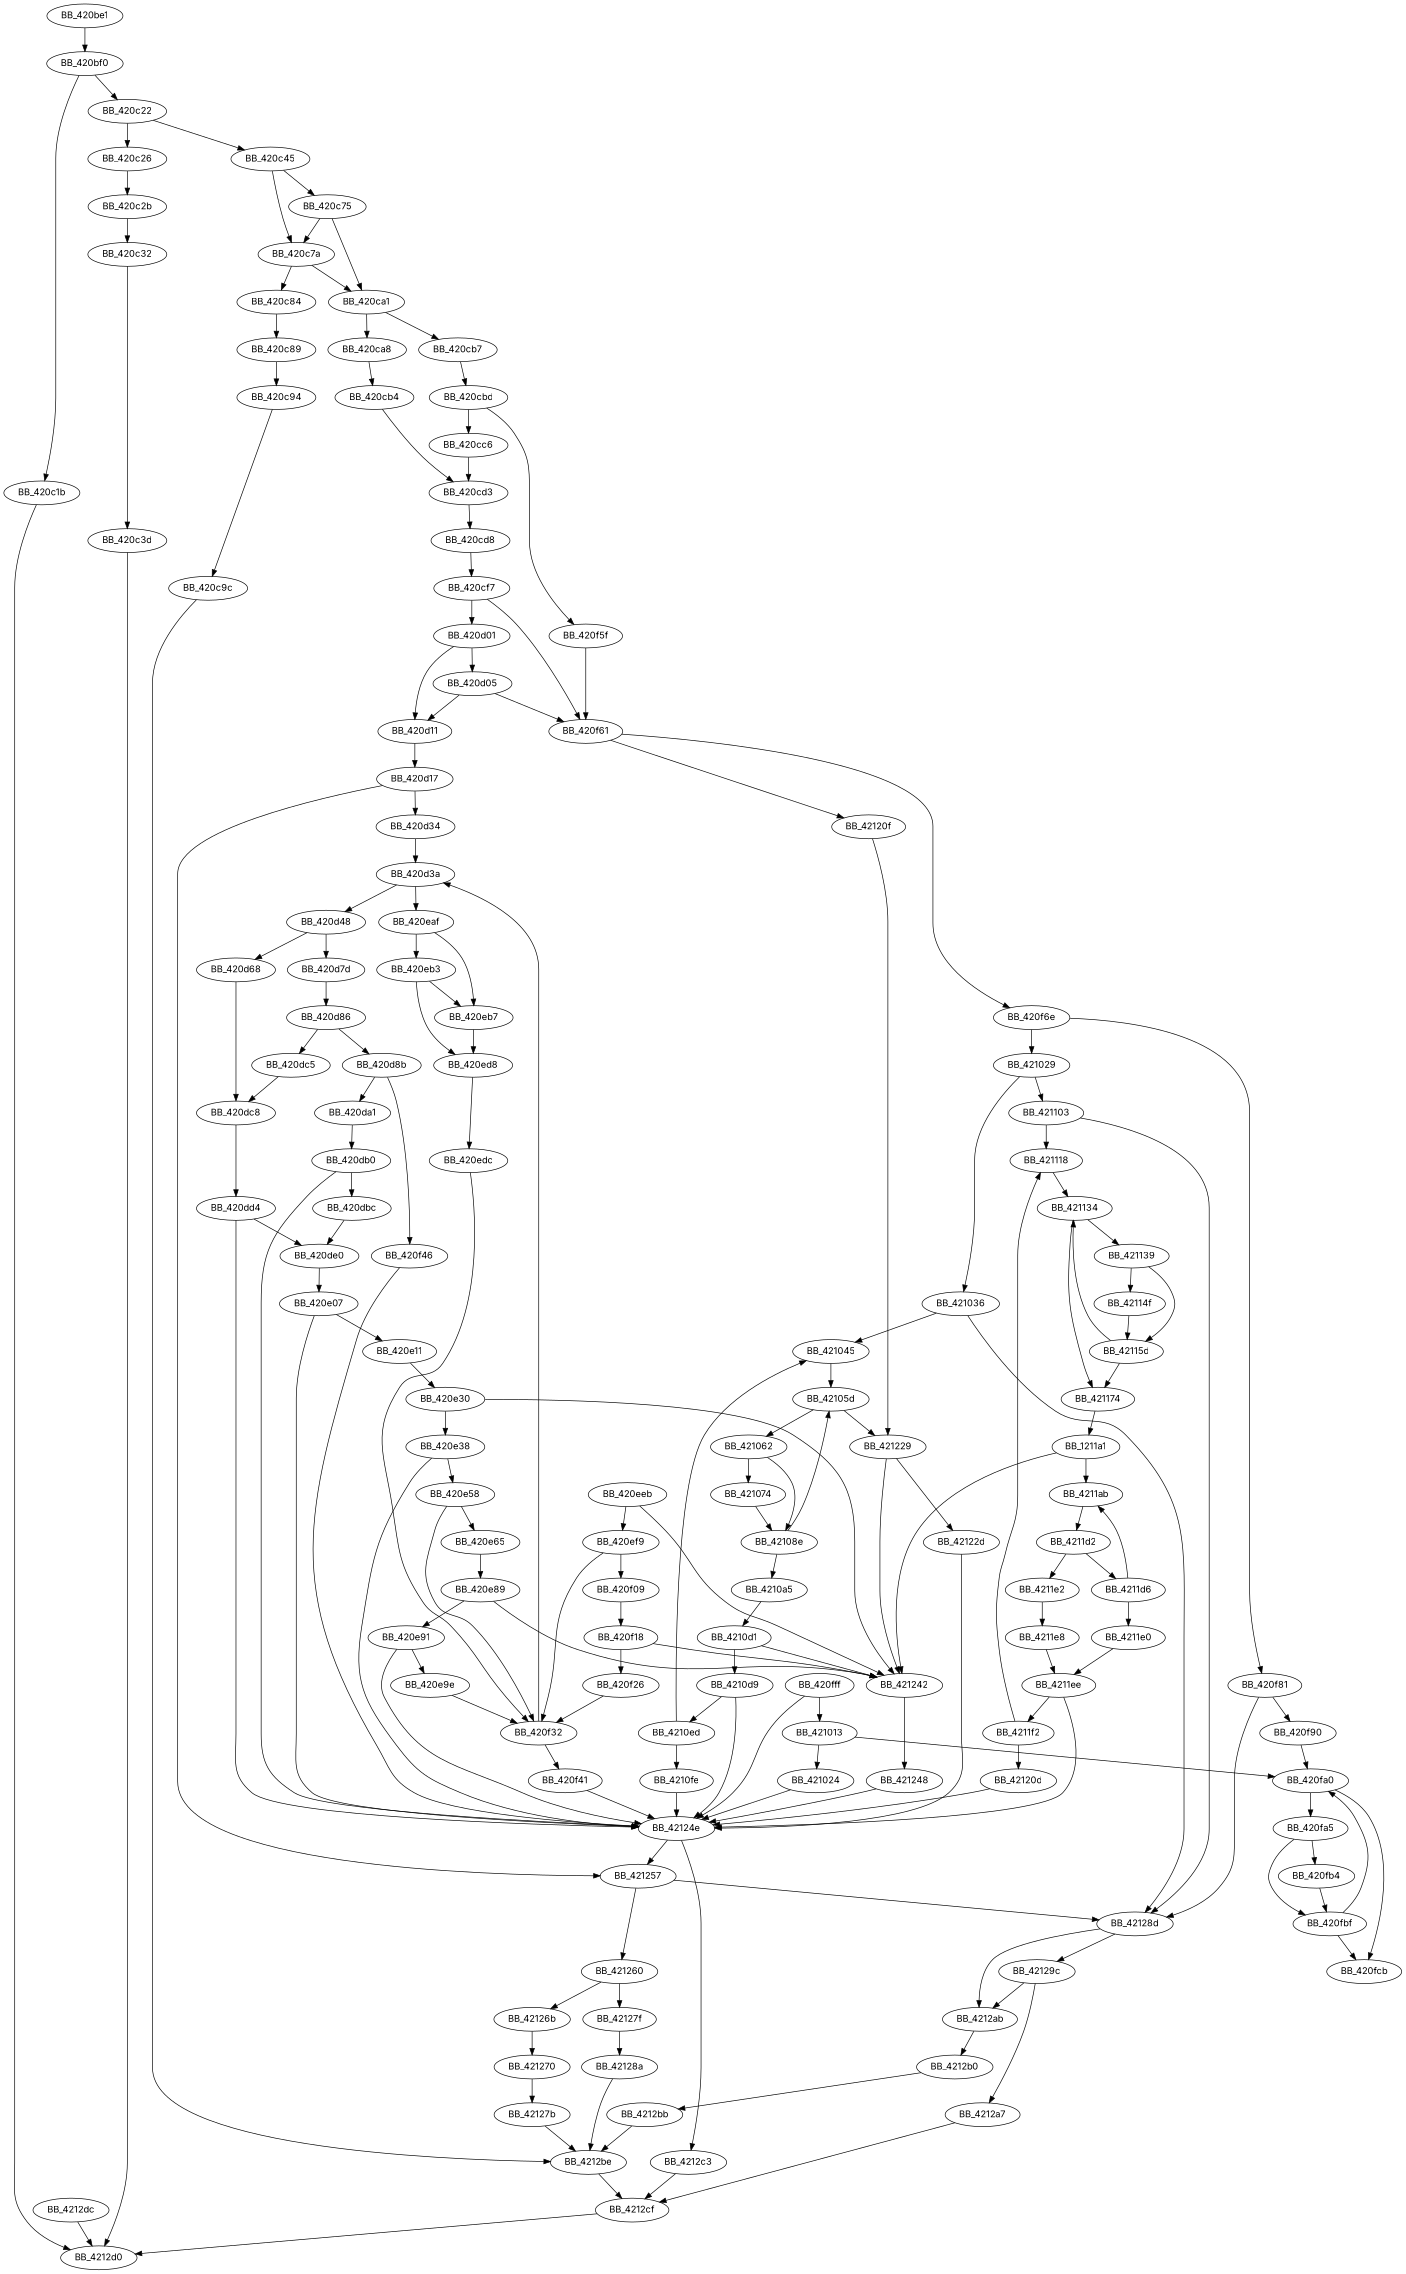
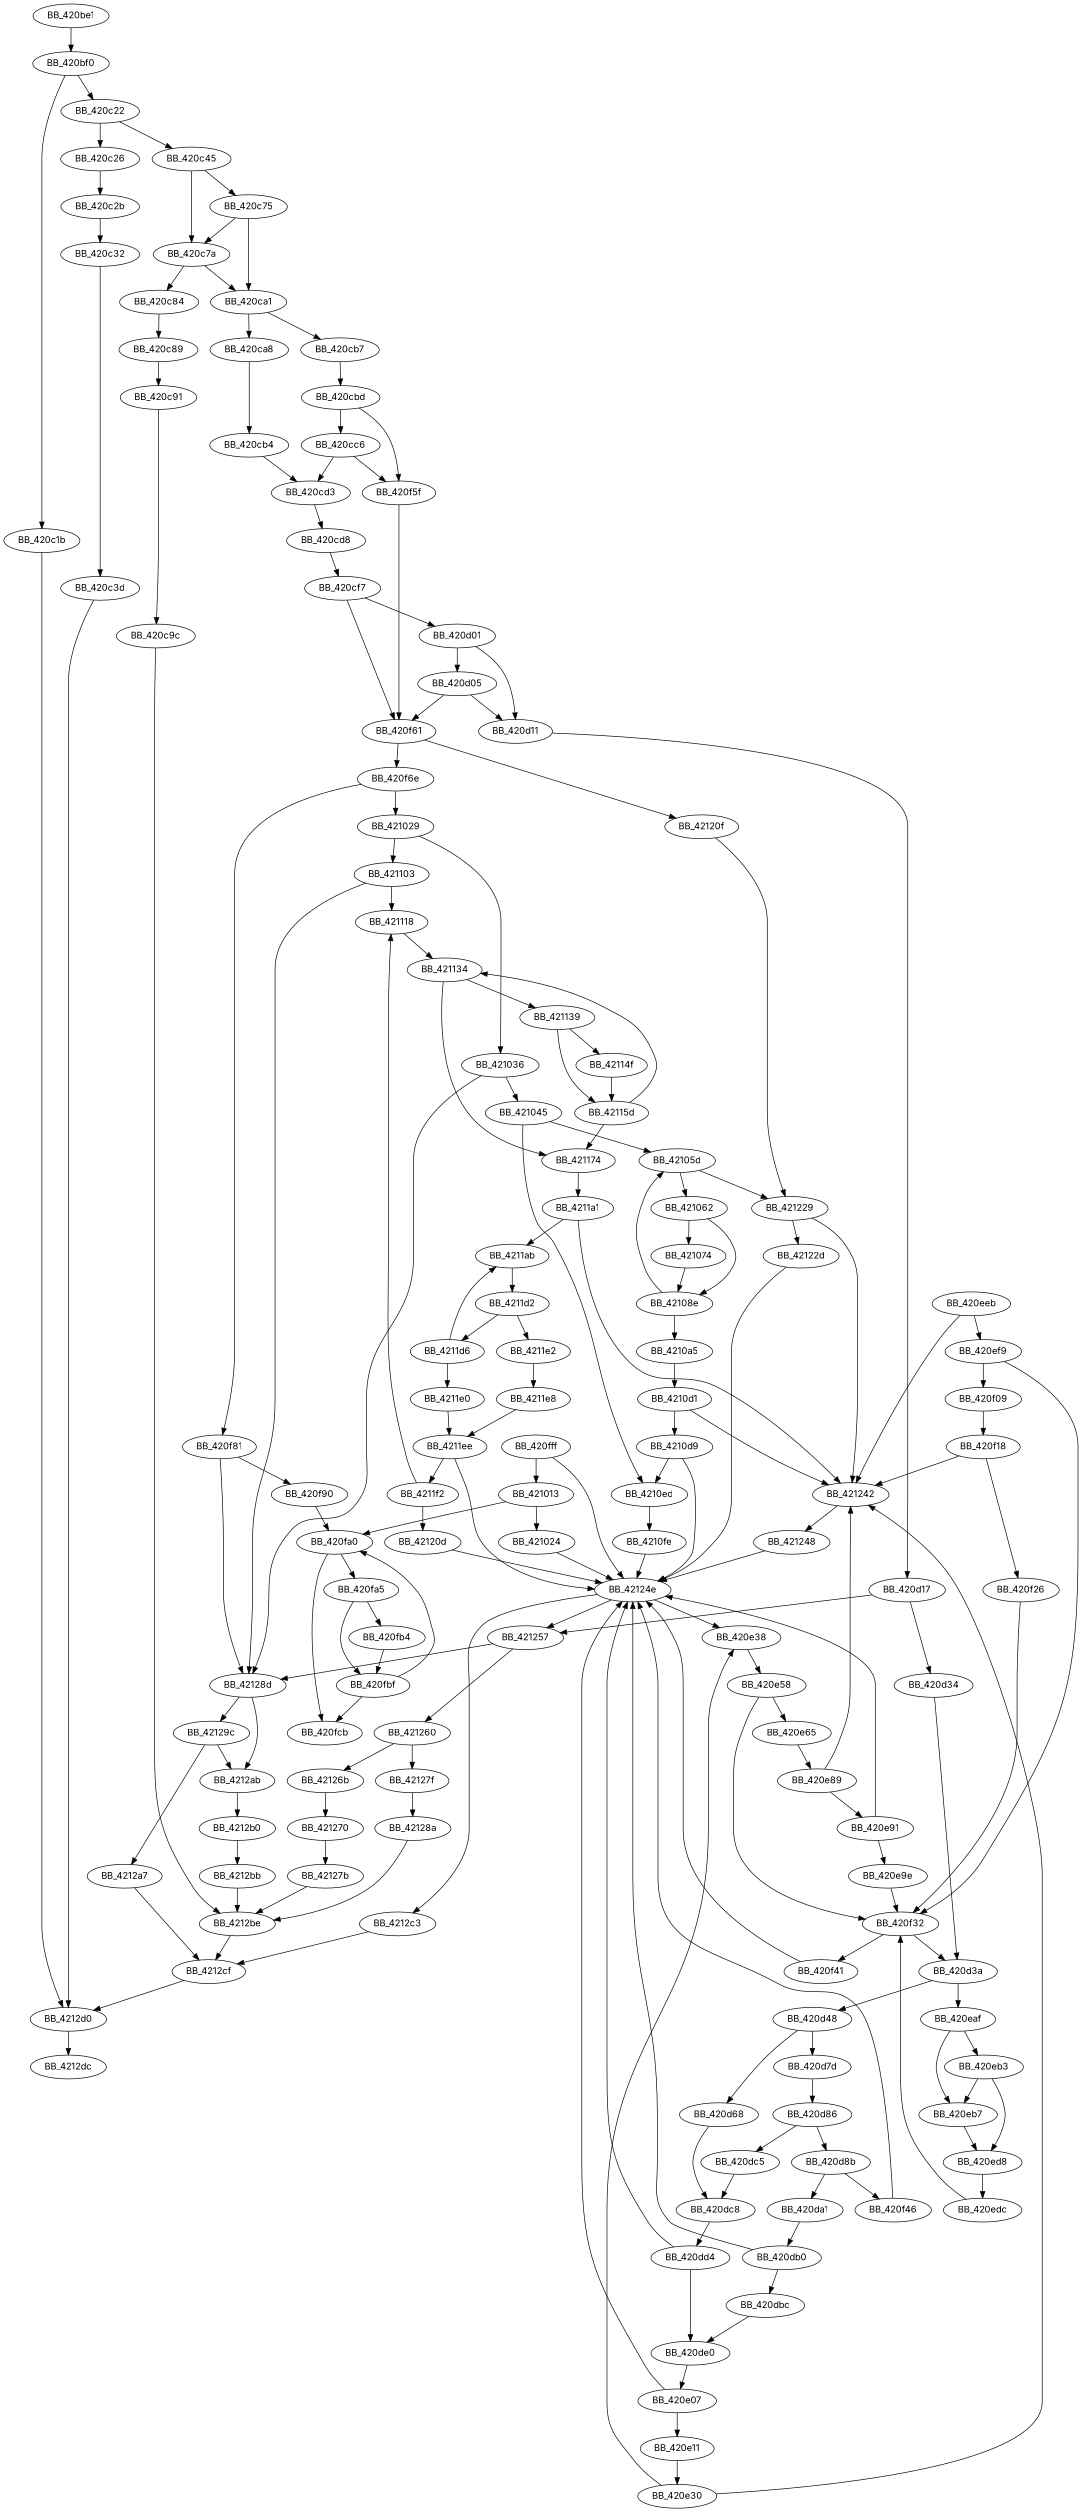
(276, 398) -> (158, 398)
none -> (367, 467)
(1086, 1447) -> (578, 1208)
(685, 1516) -> (580, 1299)
(380, 1721) -> (684, 1612)
(83, 2231) -> (68, 2040)
